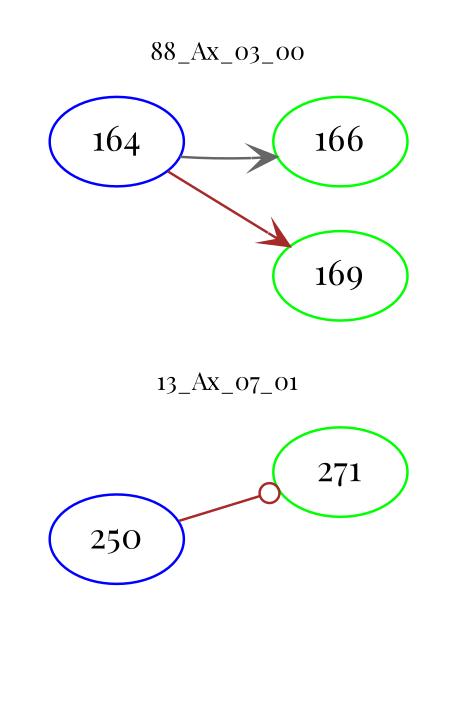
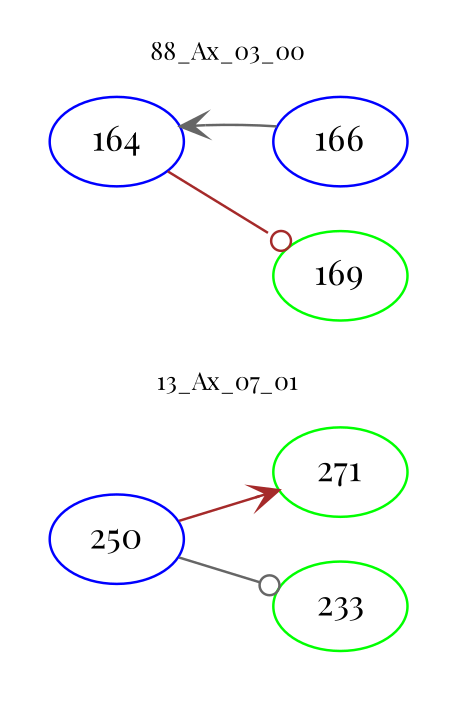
(340, 142) -> (340, 142)
(216, 158) -> (241, 125)
(218, 202) -> (218, 202)
(219, 509) -> (219, 509)
none -> (340, 606)
